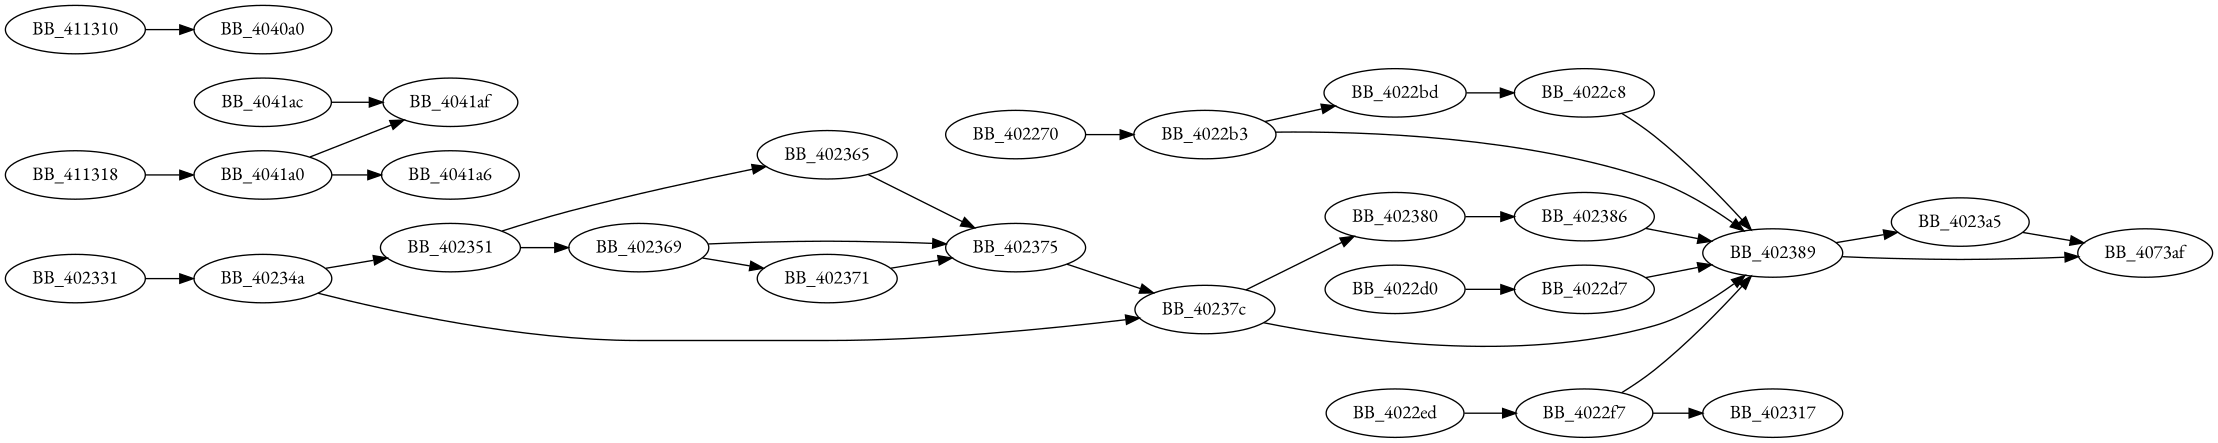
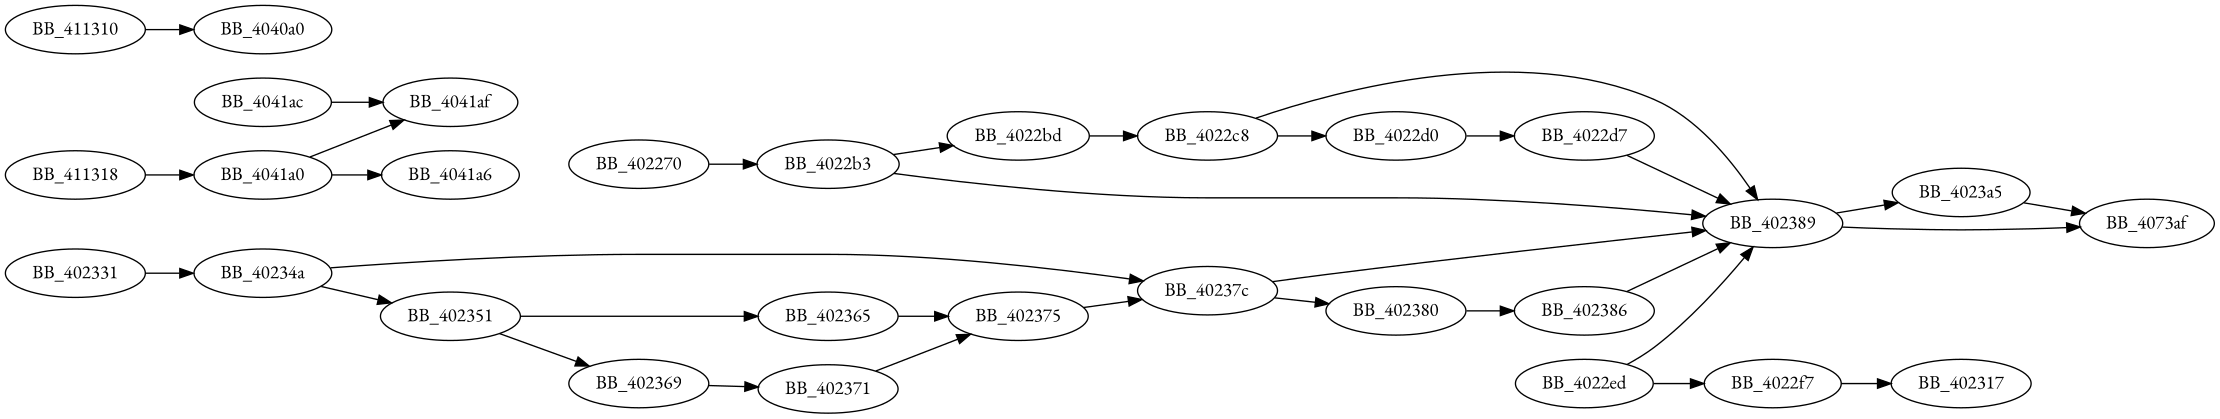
none -> (1295, 136)
(820, 241) -> none
(1685, 343) -> (1690, 316)
